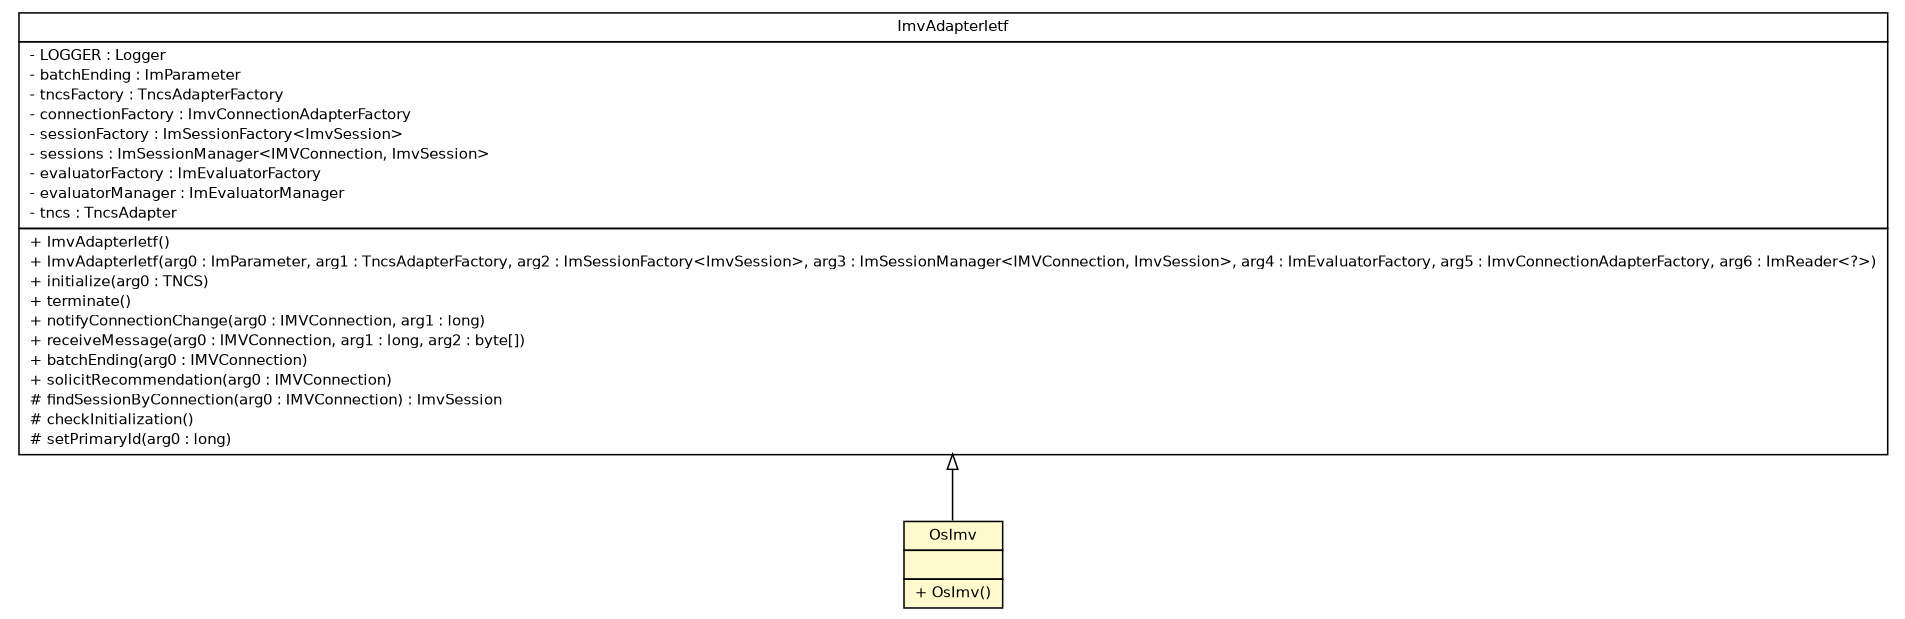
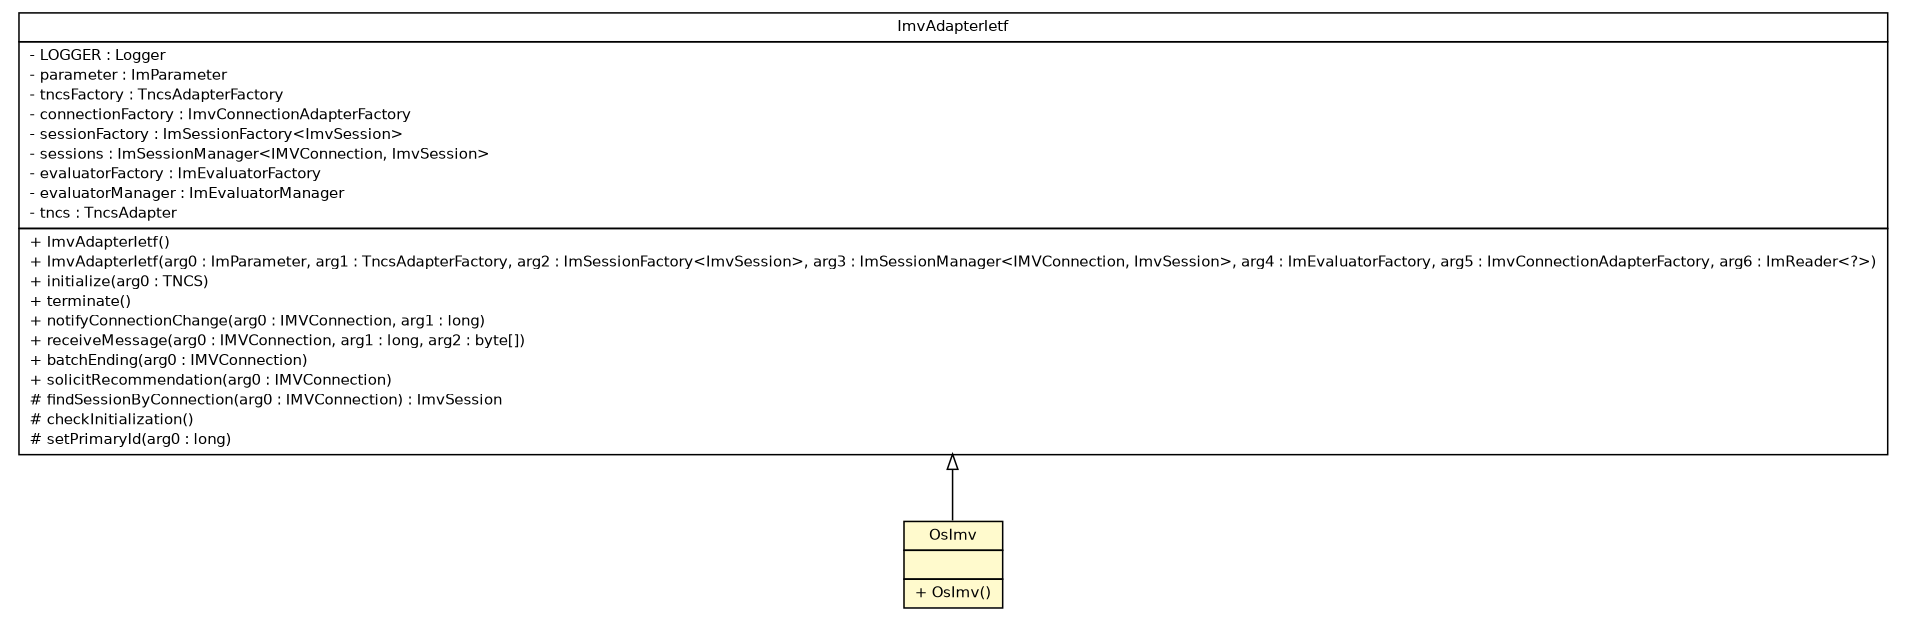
(135, 75) -> (128, 75)
